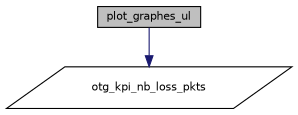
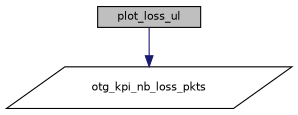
(149, 17) -> (149, 17)
